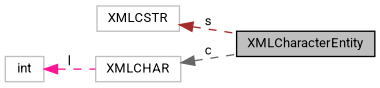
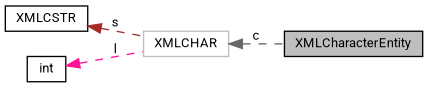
(138, 19) -> (47, 19)
(215, 30) -> (122, 32)
(25, 69) -> (47, 69)
